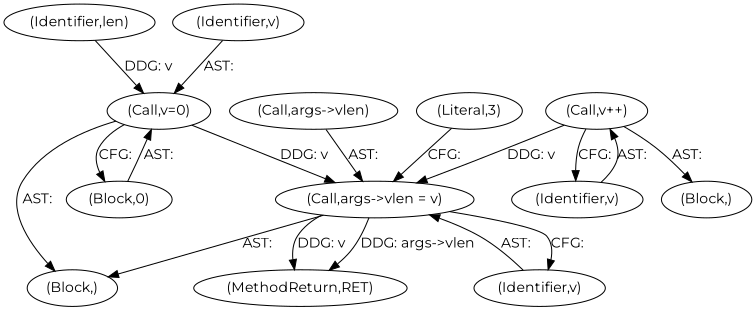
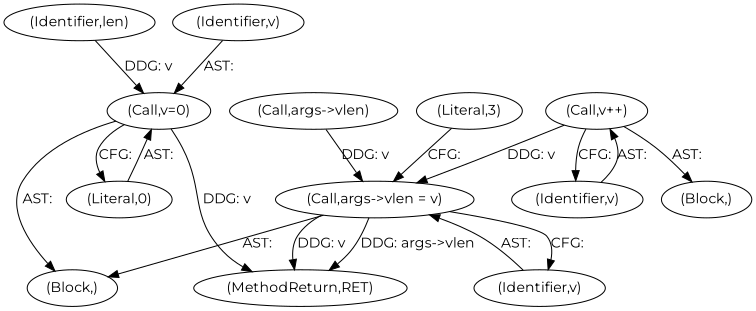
(259, 152) -> (199, 203)
(366, 155) -> (366, 155)
(119, 200) -> (119, 200)
